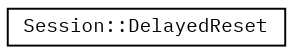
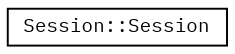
(146, 27) -> (117, 27)
